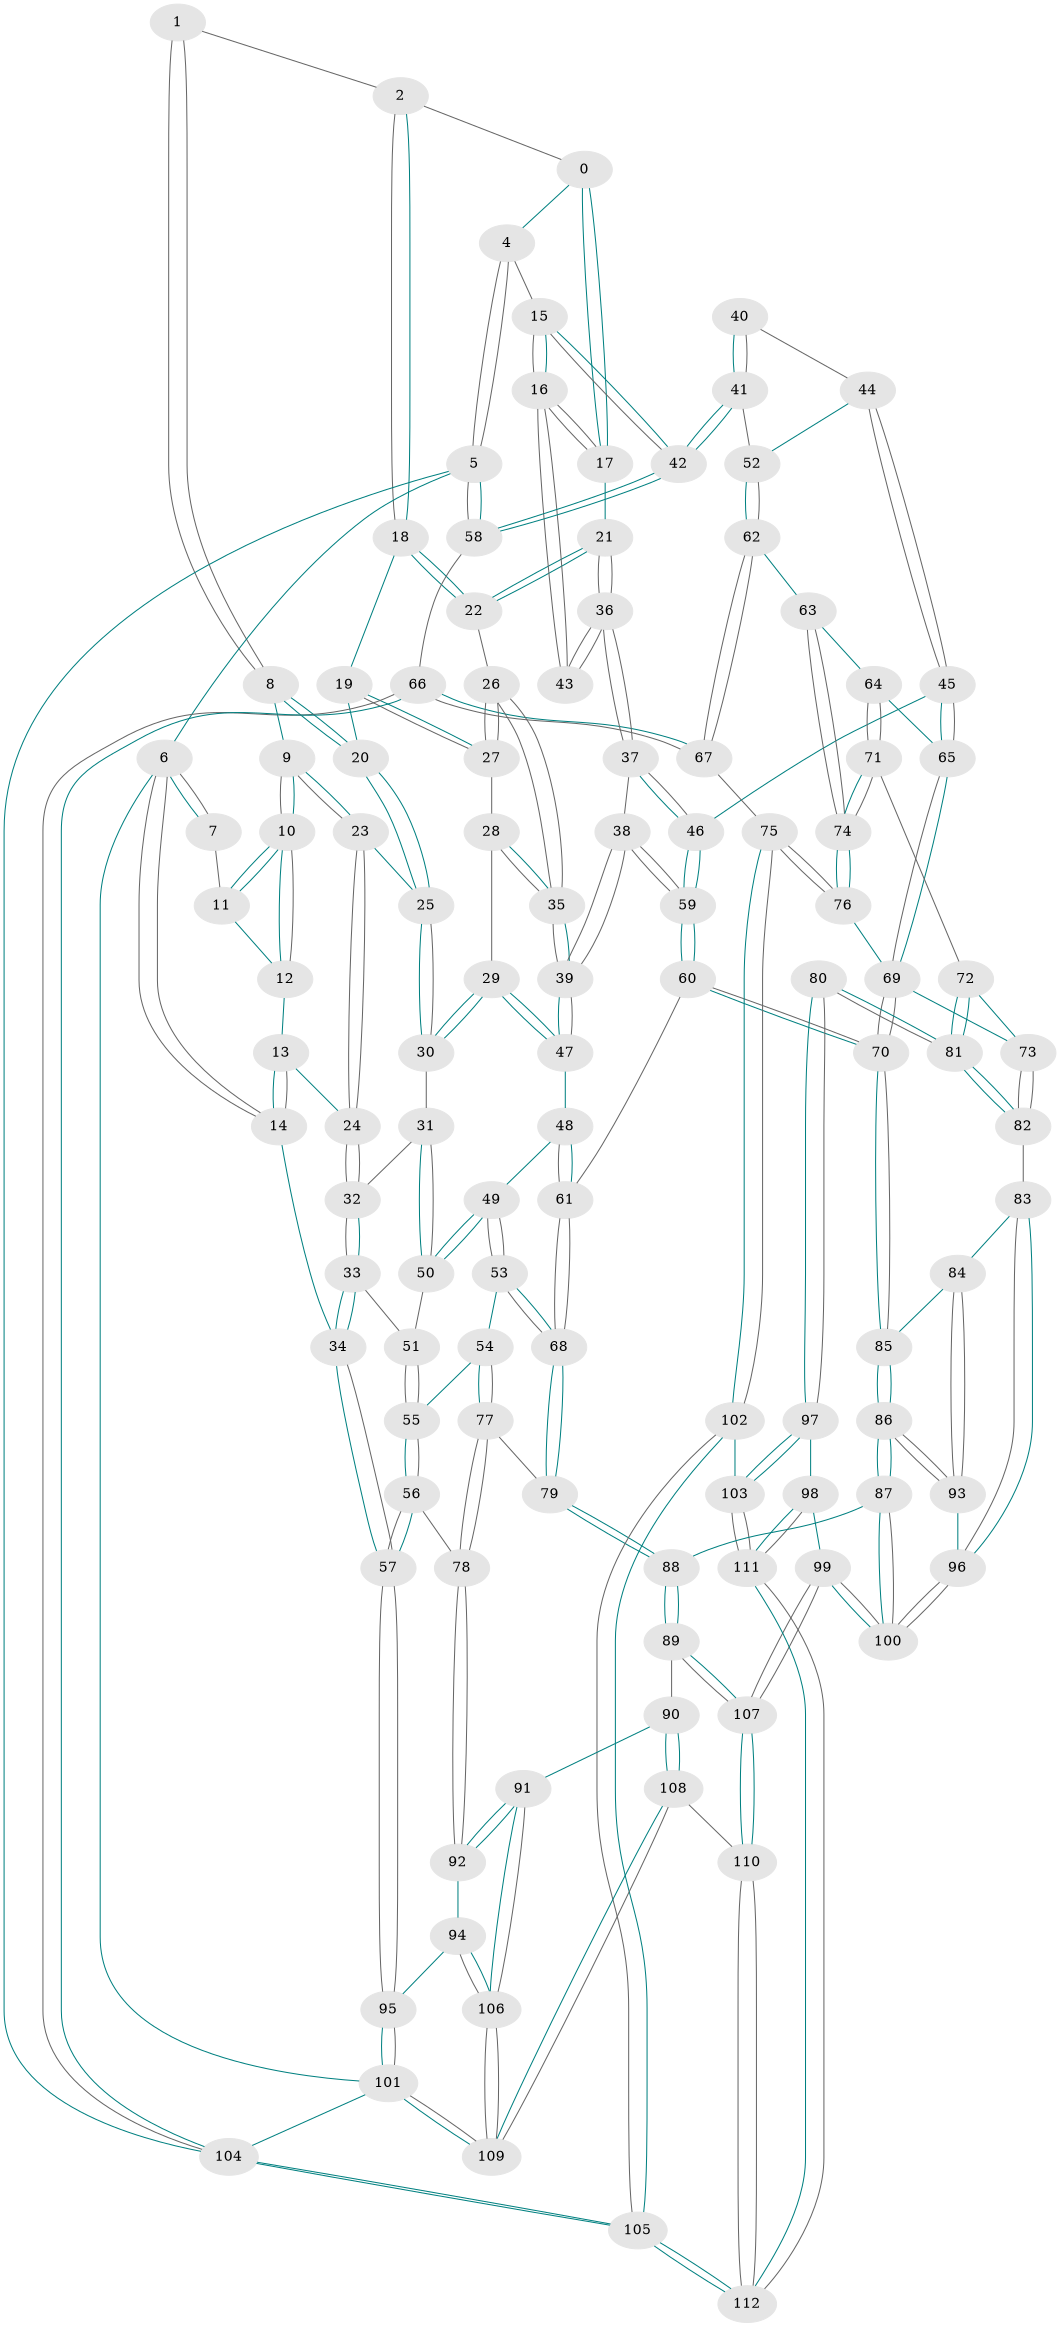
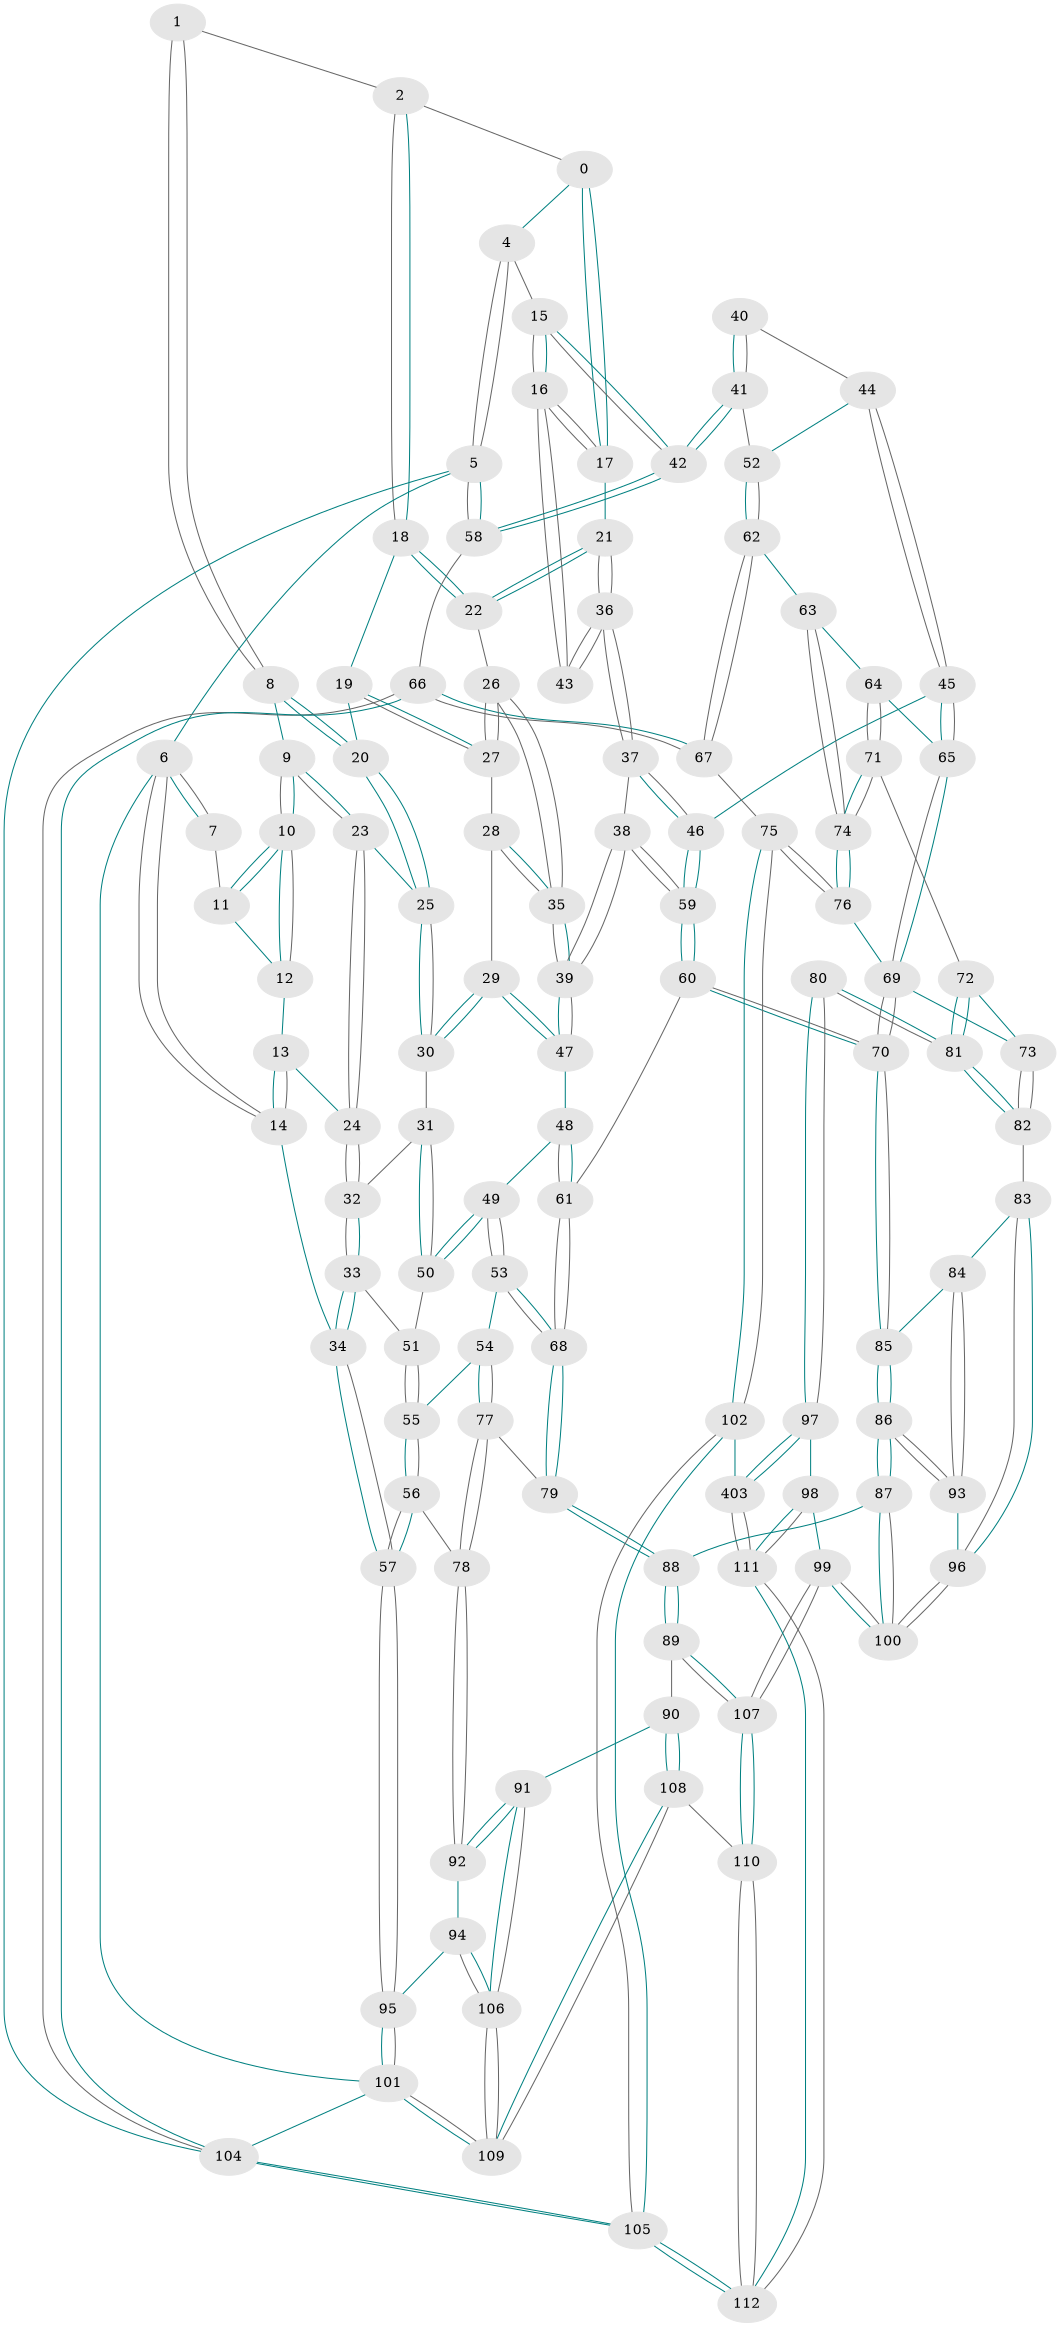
(735, 1494) -> (735, 1494)
